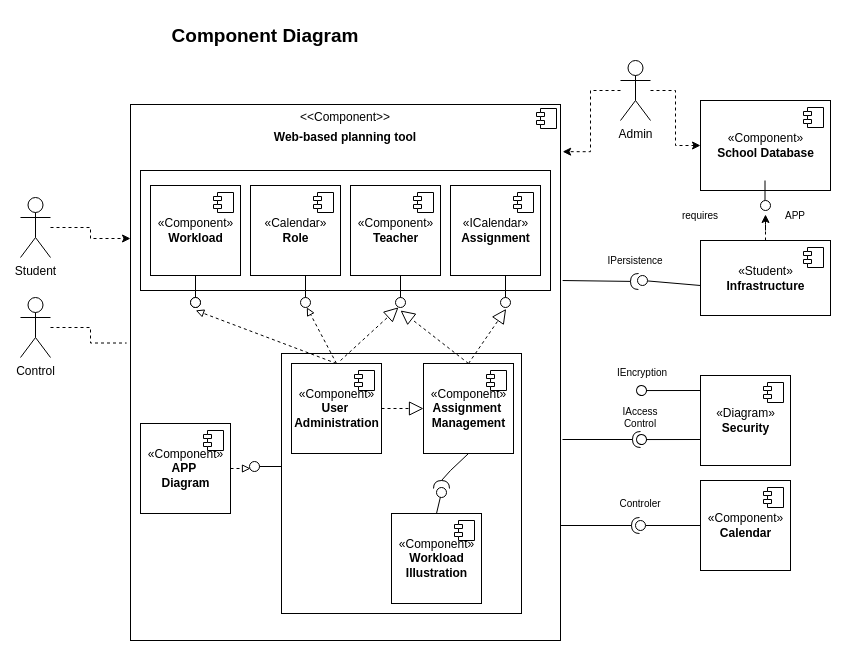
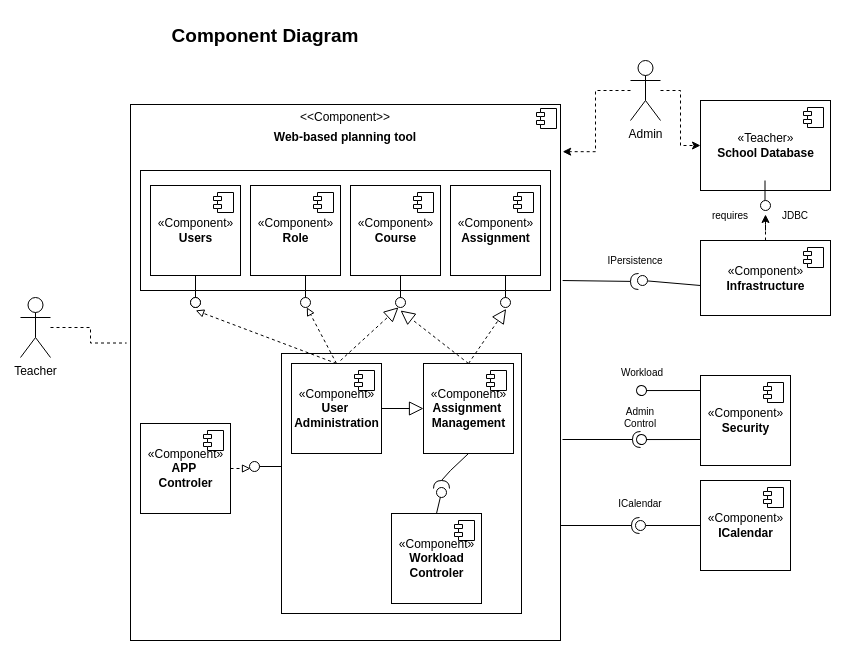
(636, 91) -> (646, 91)
(766, 146) -> (766, 146)
(701, 216) -> (731, 216)
(796, 216) -> (796, 216)
(36, 228) -> none
(91, 230) -> none
(196, 231) -> (196, 231)
(296, 231) -> (296, 231)
(396, 231) -> (396, 231)
(496, 231) -> (496, 231)
(766, 279) -> (766, 279)
(36, 372) -> (36, 372)
(643, 373) -> (643, 373)
(394, 409) -> (394, 409)
(641, 418) -> (641, 418)
(746, 421) -> (746, 421)
(186, 469) -> (186, 469)
(641, 504) -> (641, 504)
(746, 526) -> (746, 526)
(437, 559) -> (437, 559)
